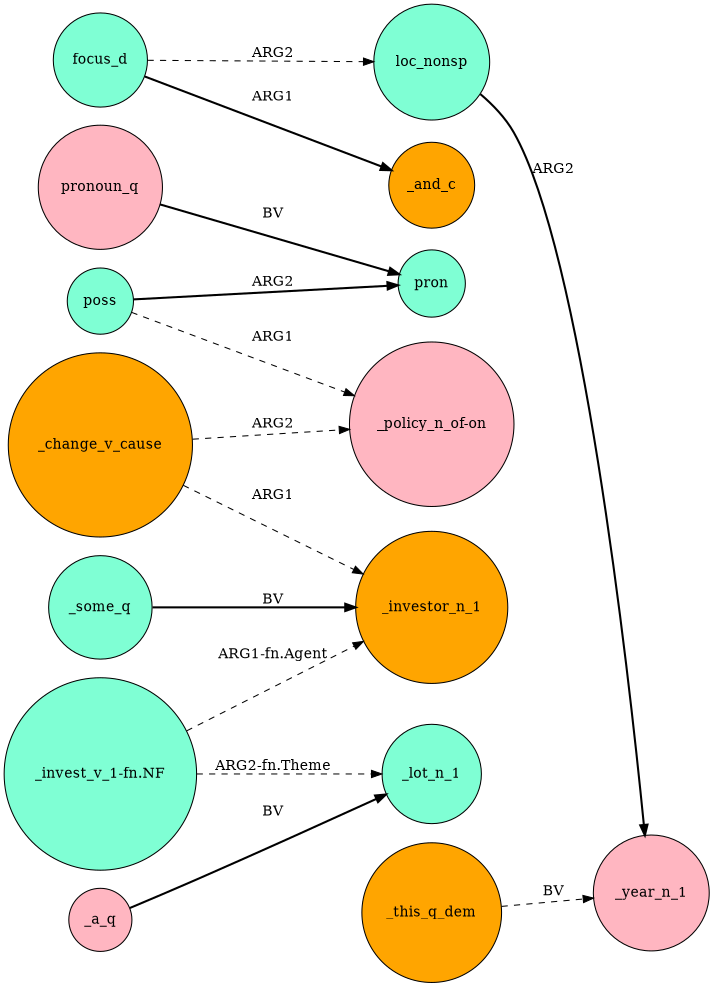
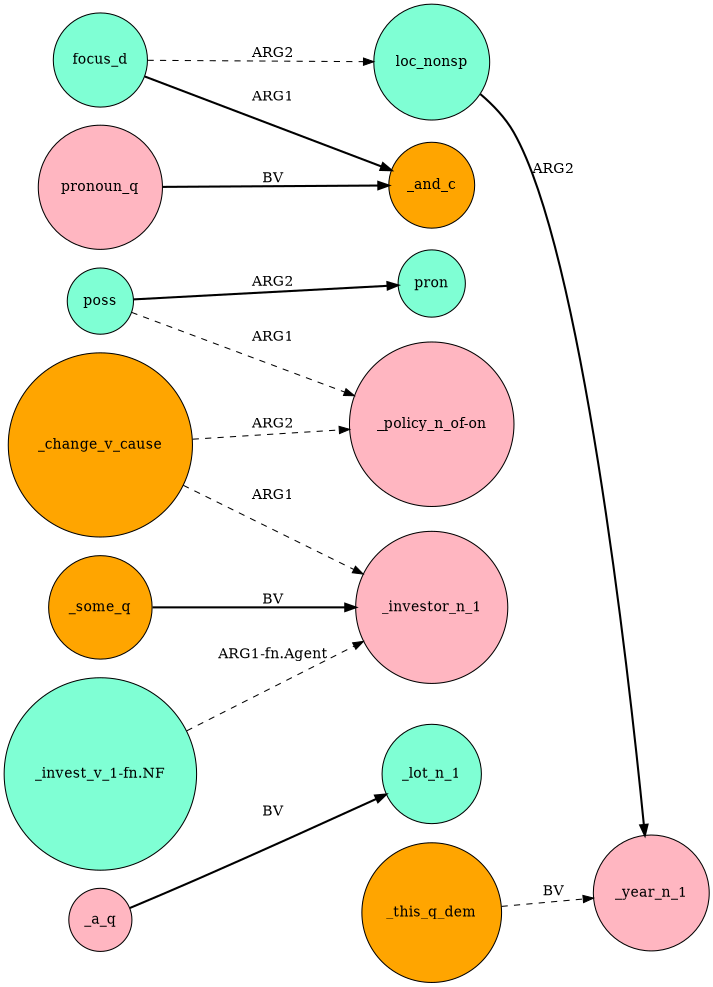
(274, 238) -> (270, 186)
(100, 607) -> (100, 607)
(432, 607) -> (432, 607)
(284, 774) -> none
